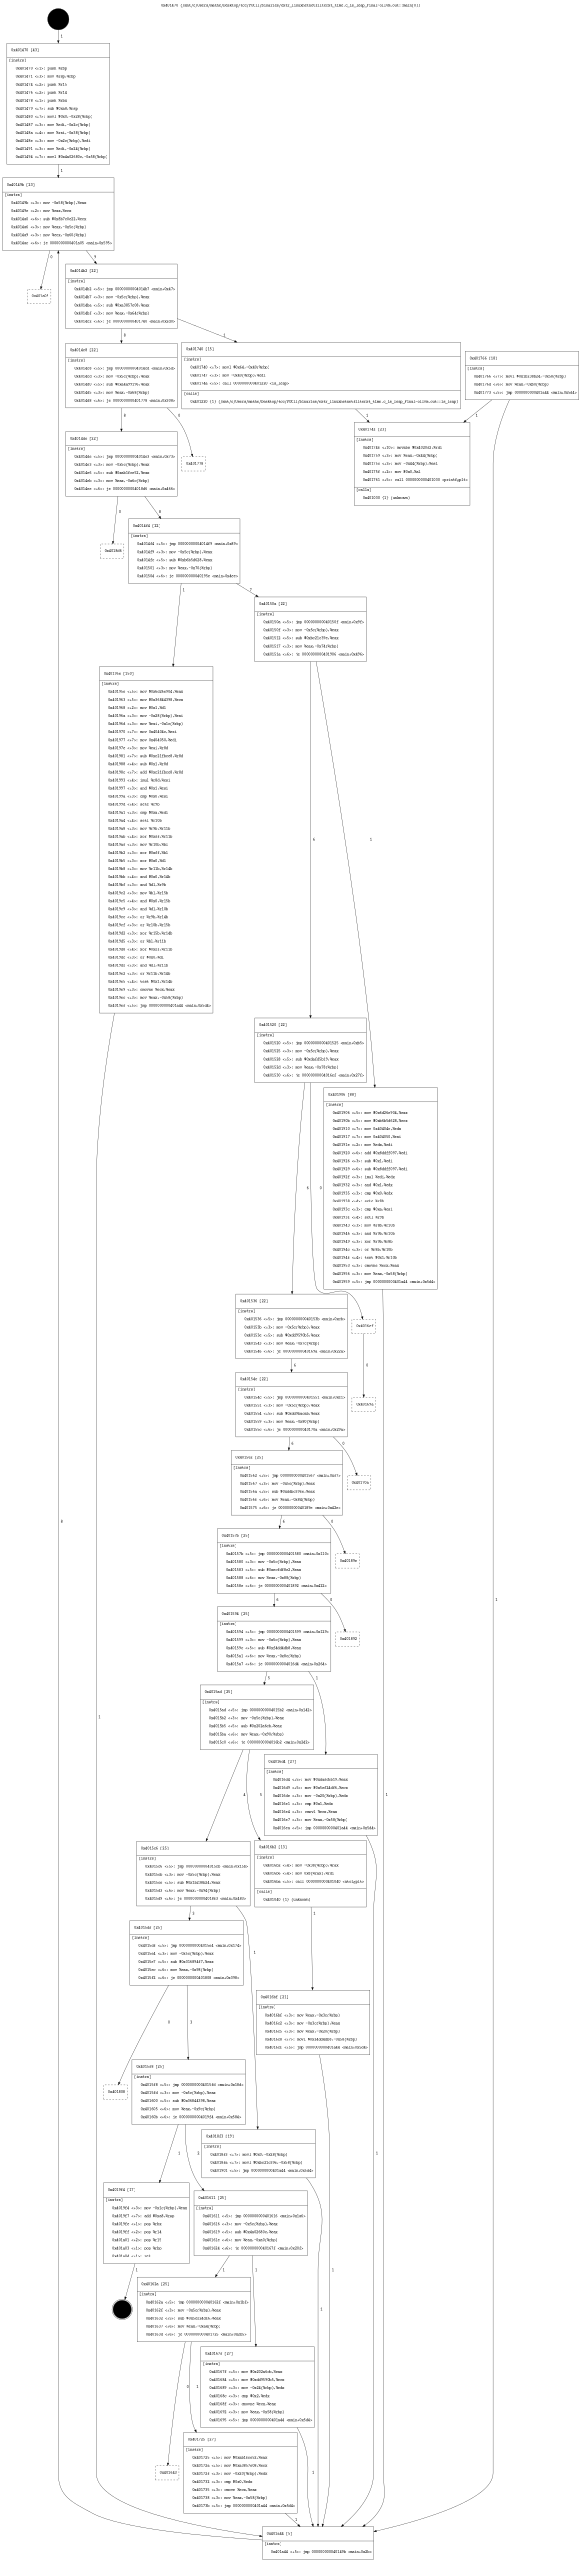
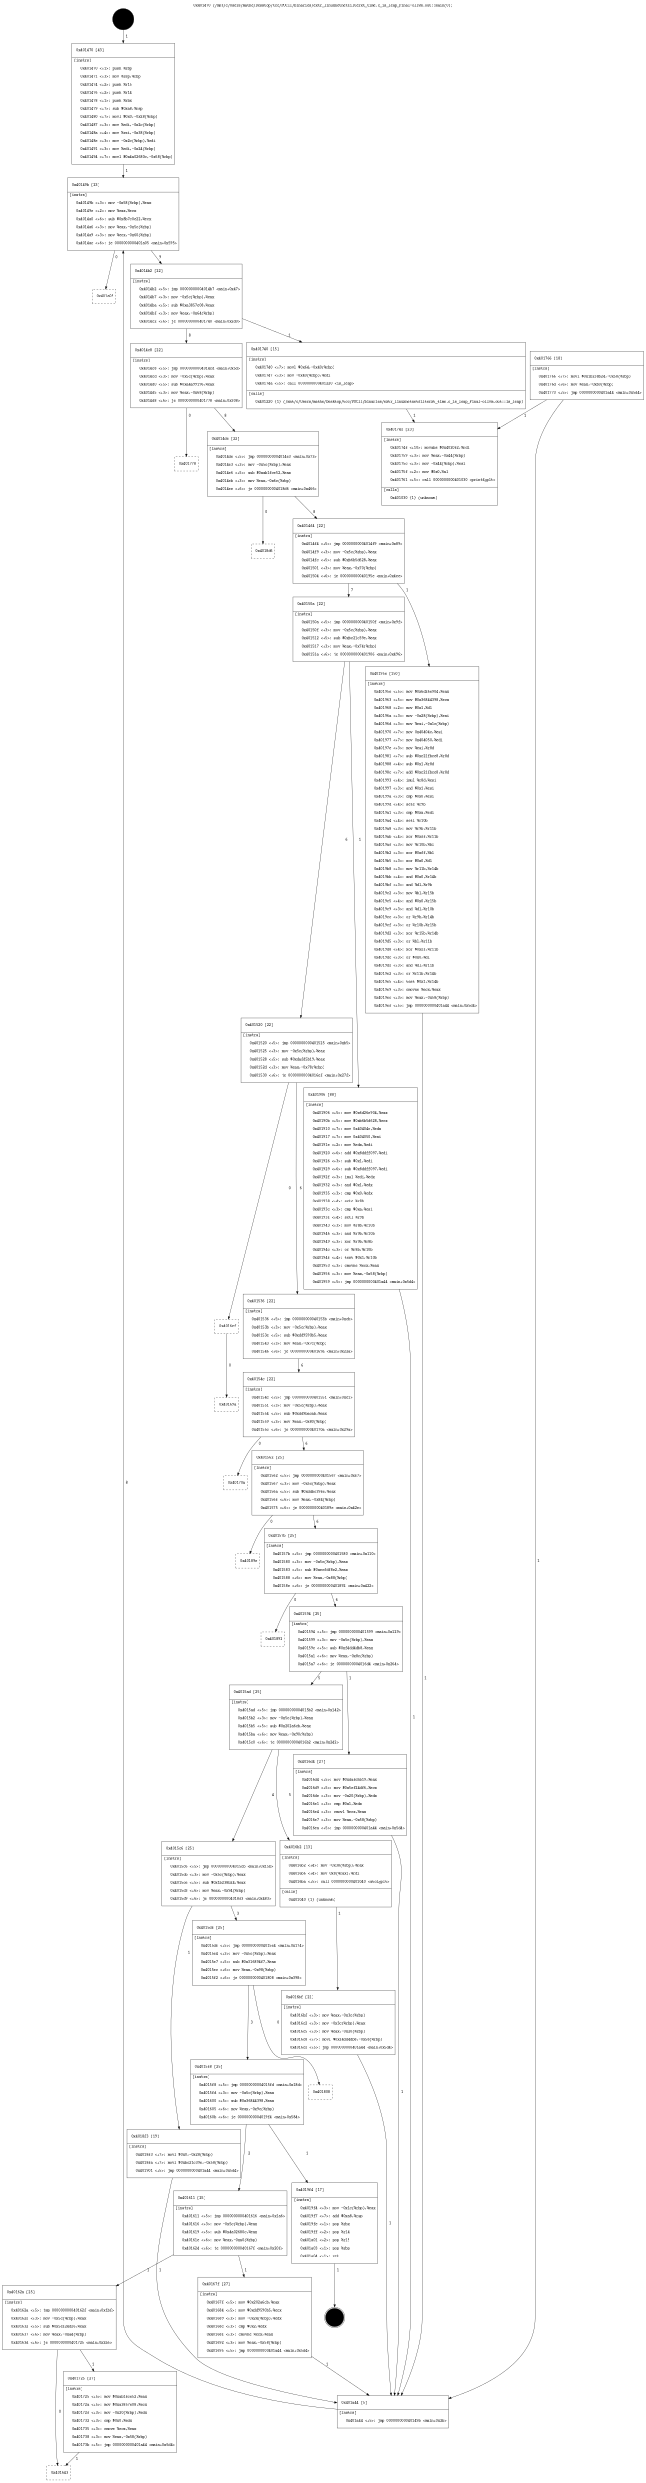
(292, 2519) -> (73, 2458)
